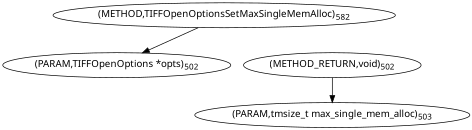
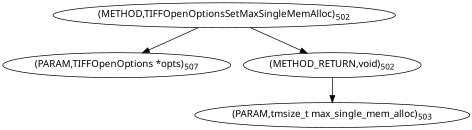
(343, 14) -> (343, 14)
none -> (276, 39)
(192, 64) -> (192, 64)
